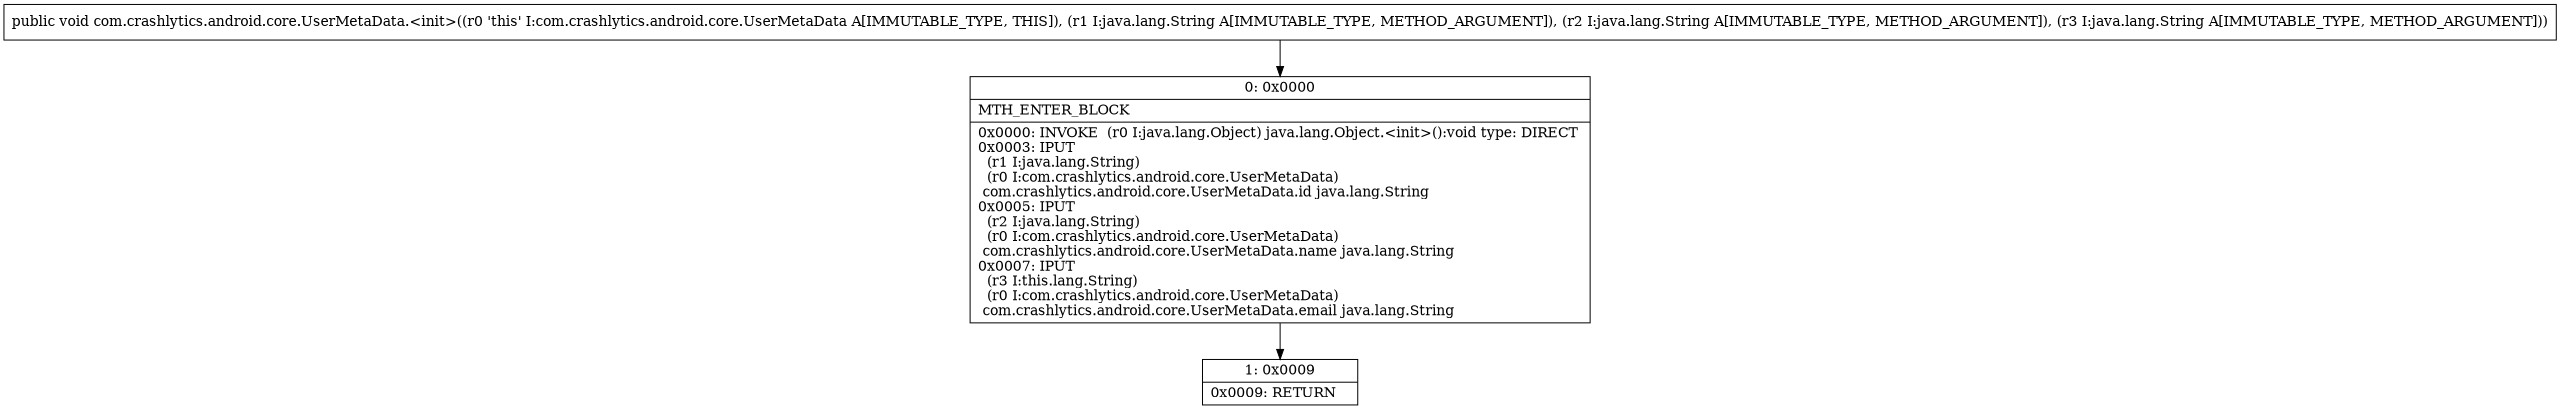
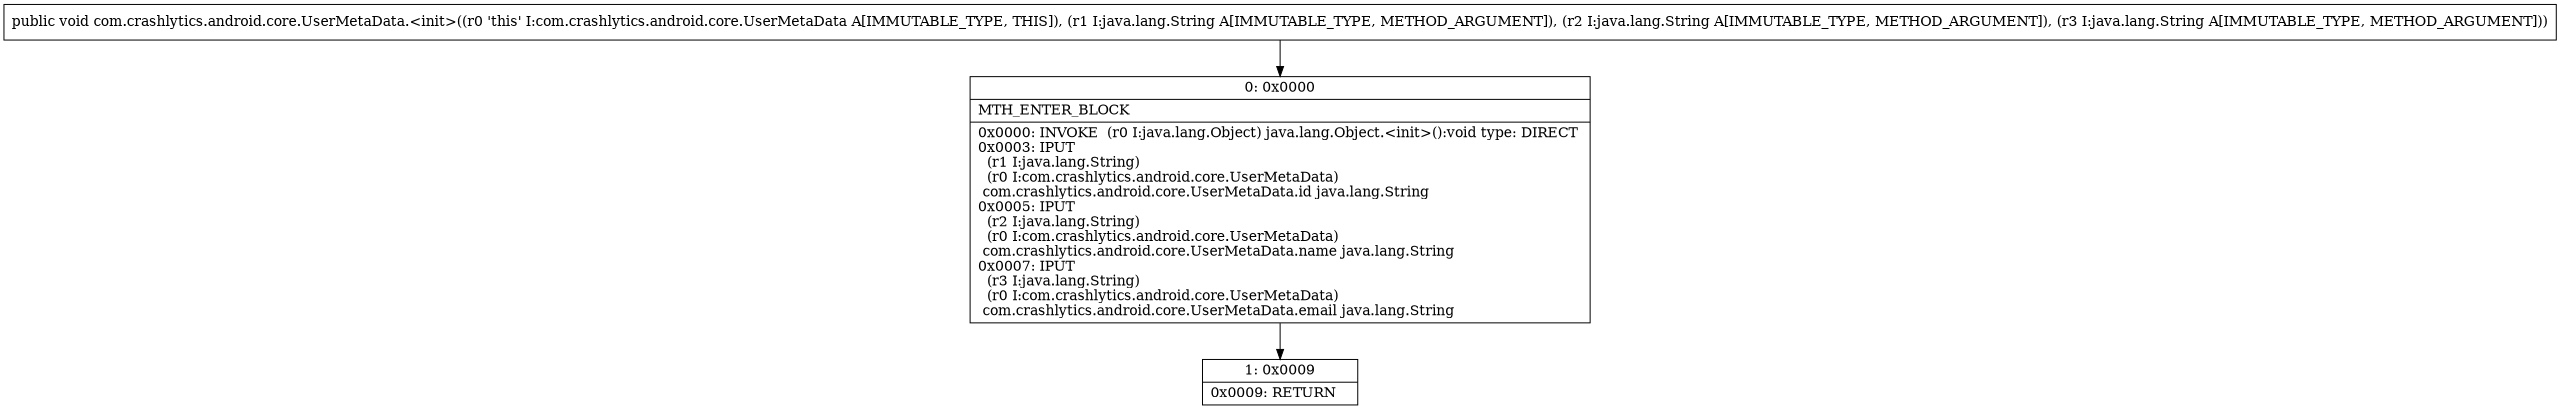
(1058, 281) -> (1059, 281)
